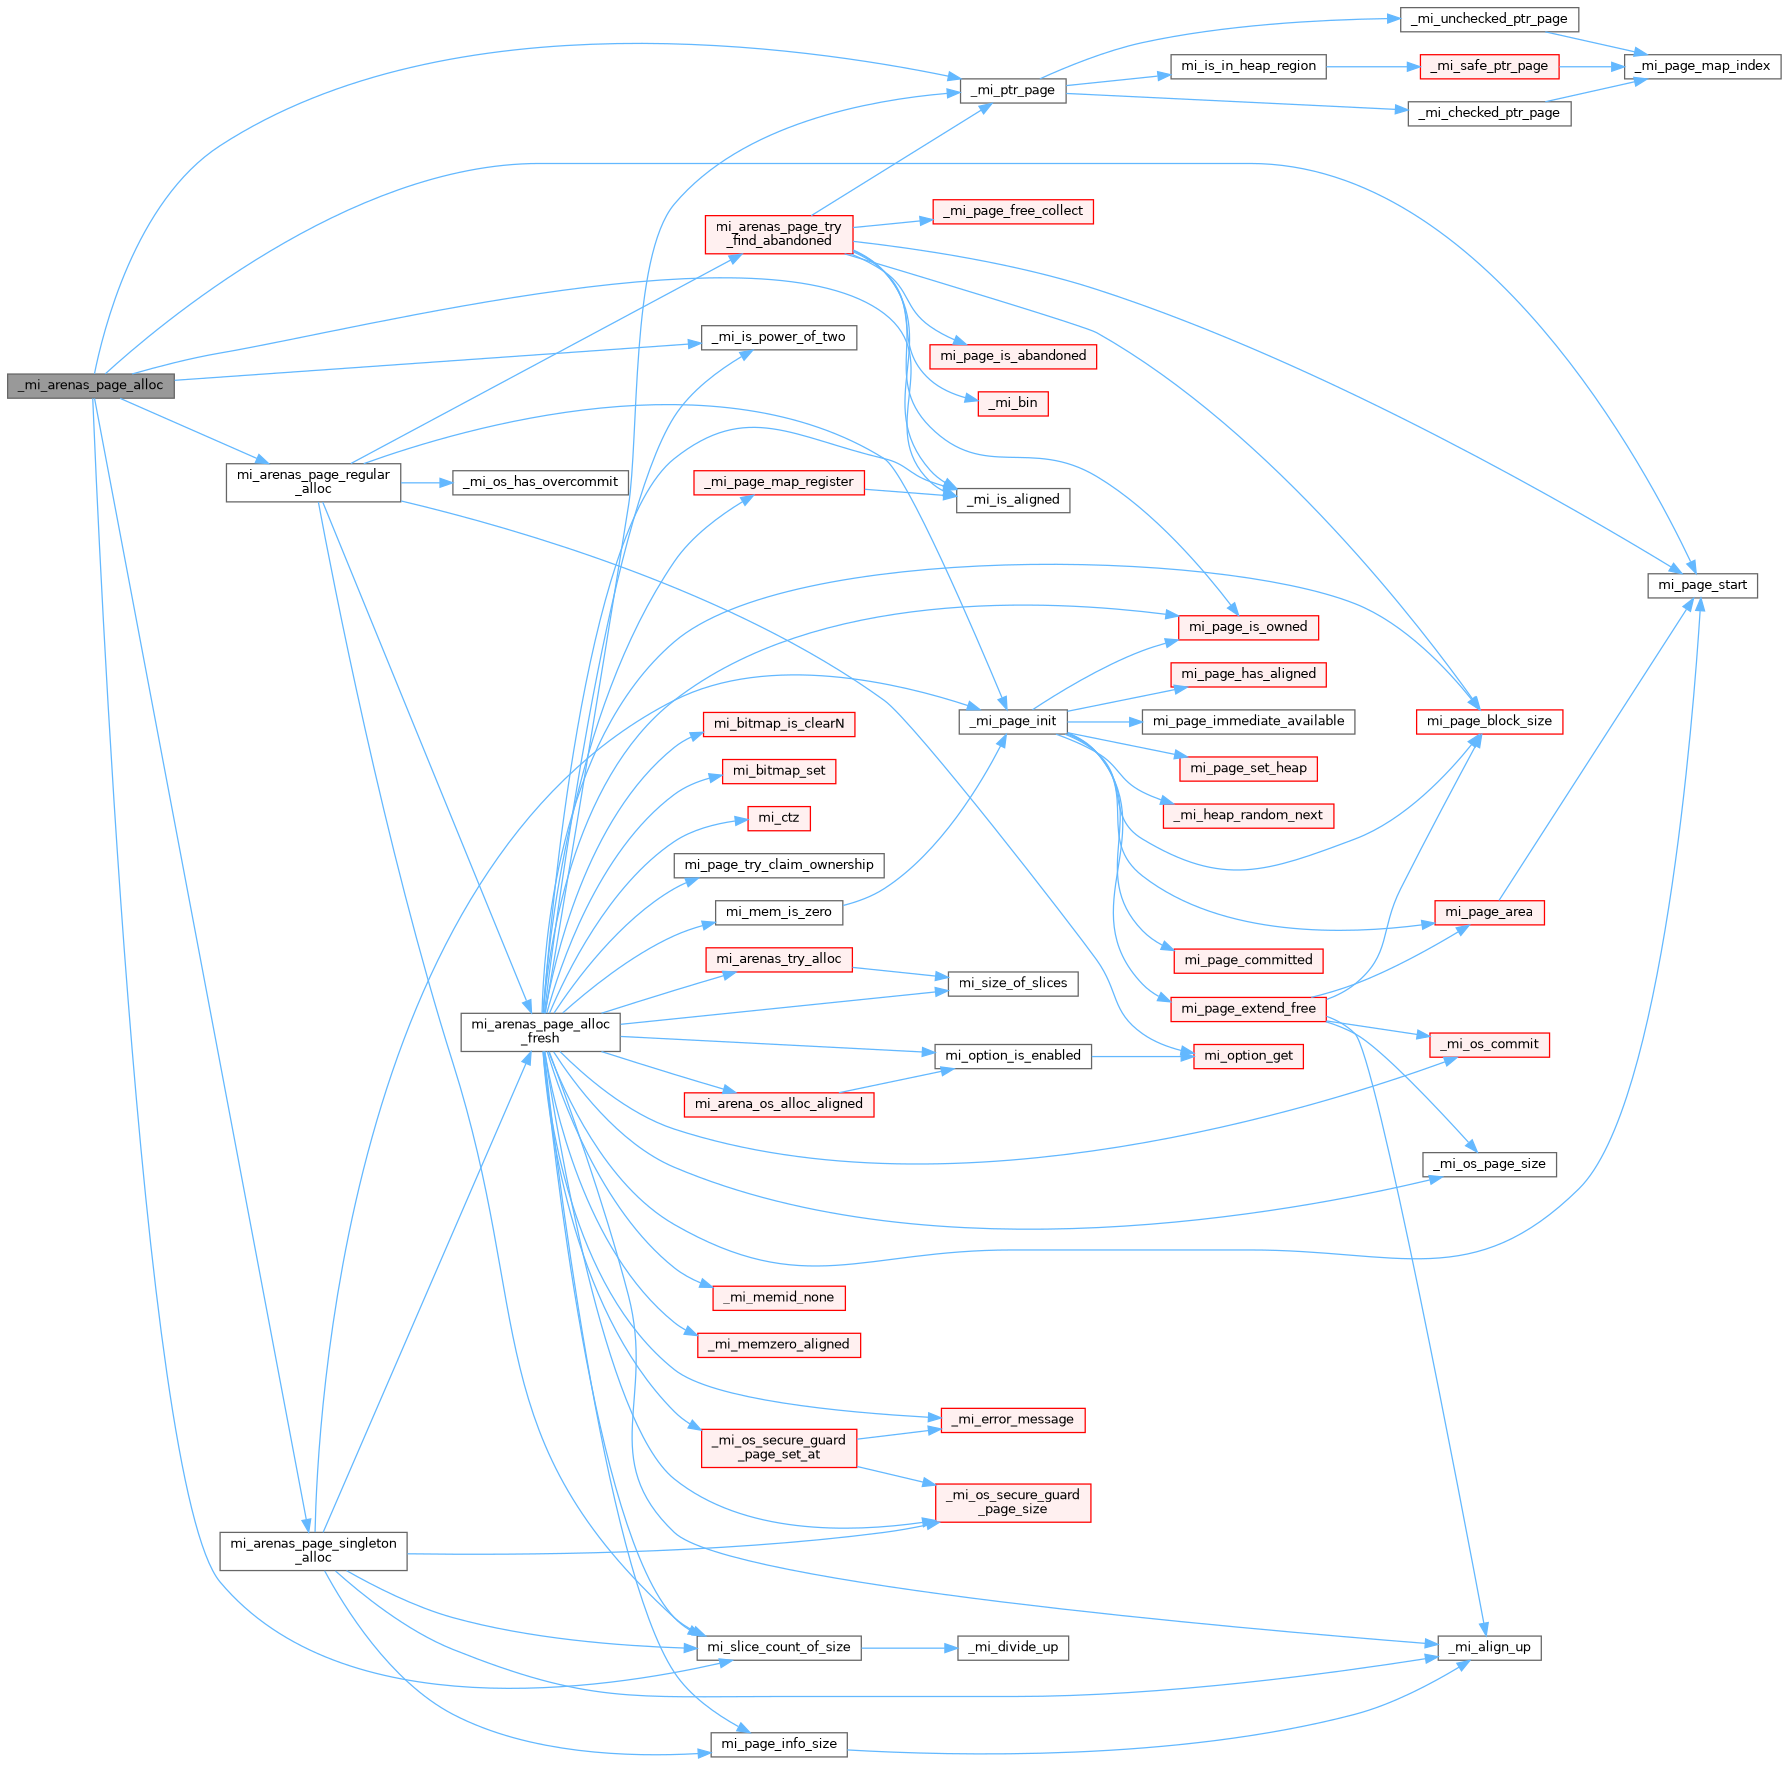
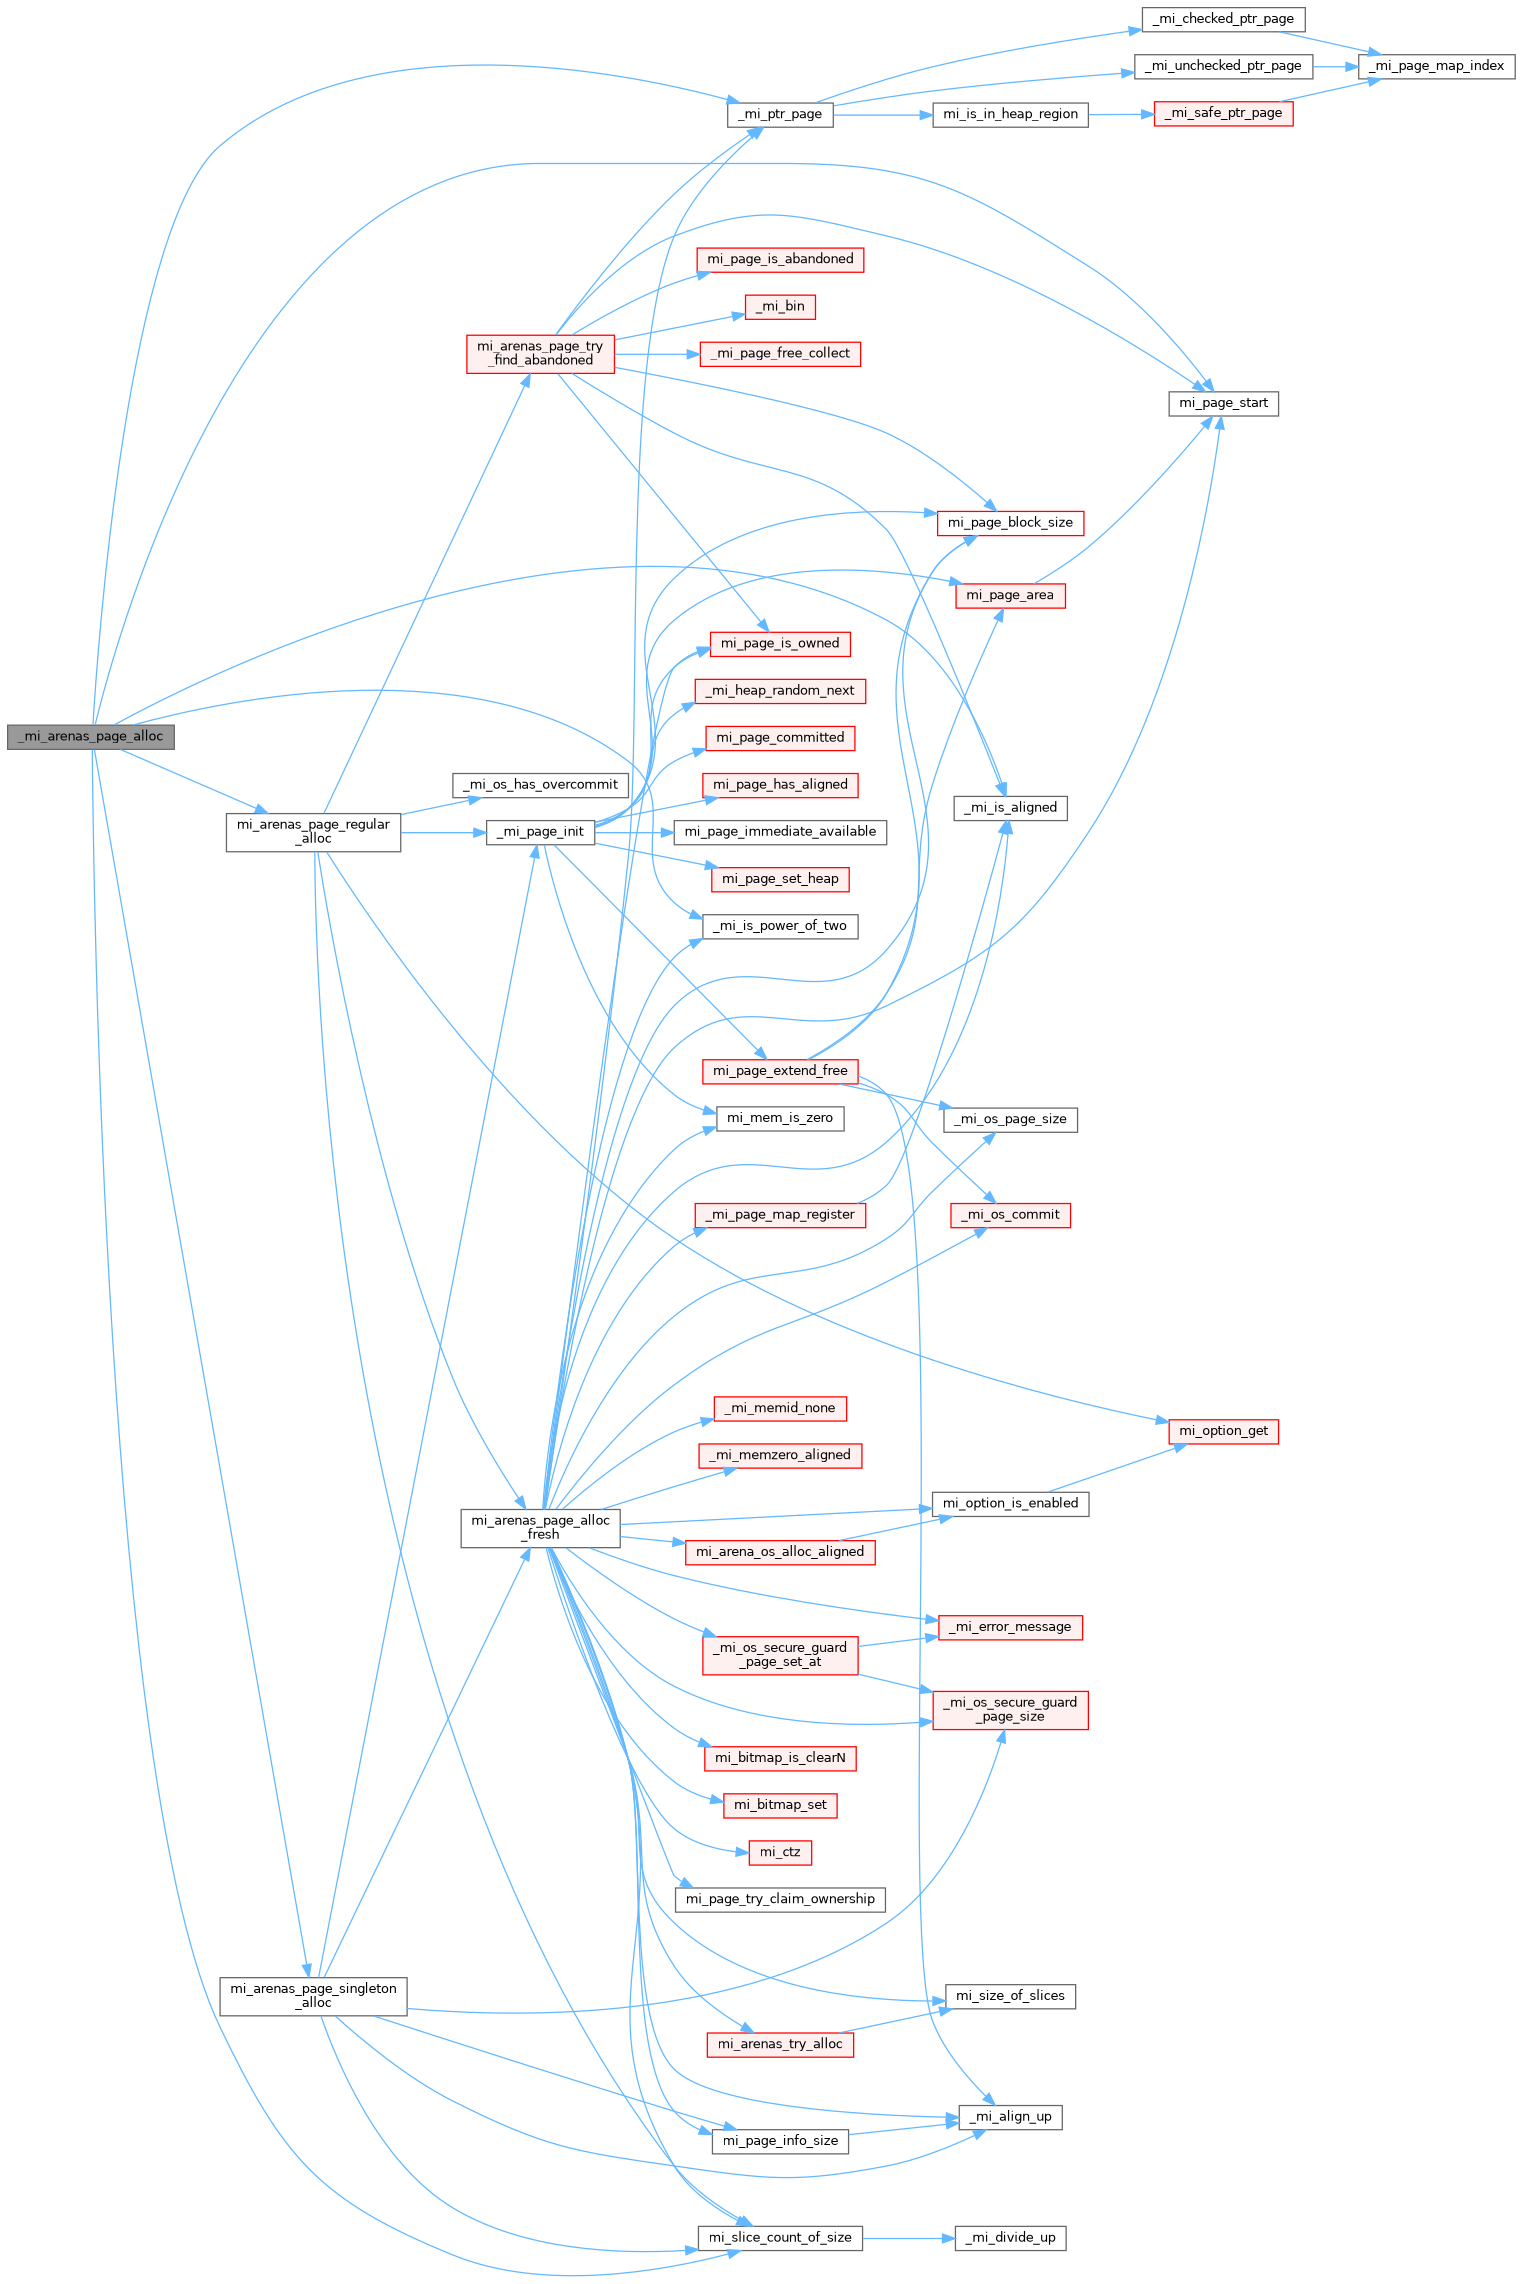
(937, 842) -> (597, 996)
